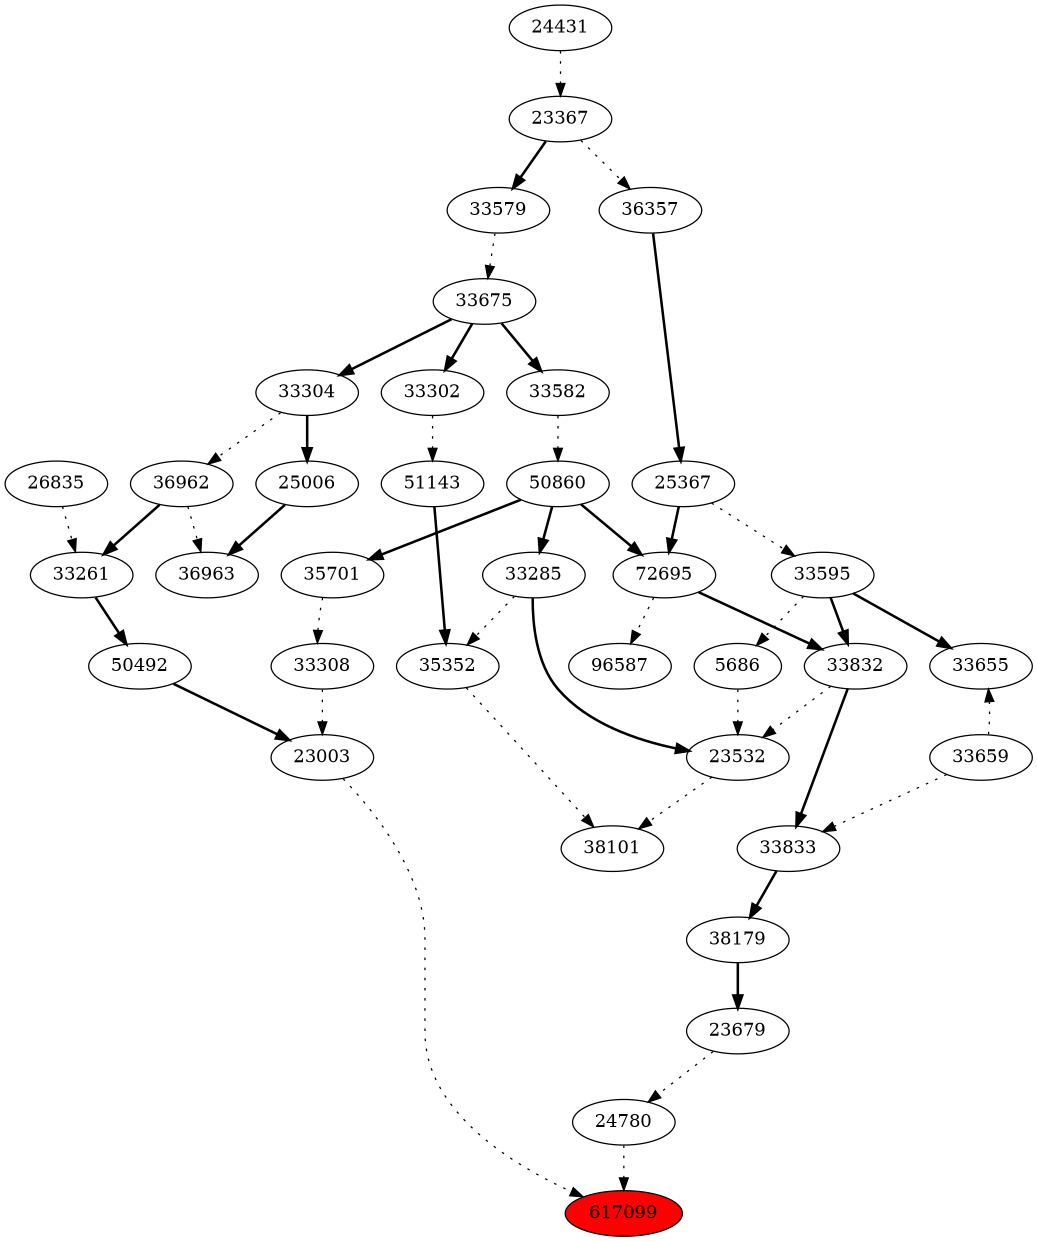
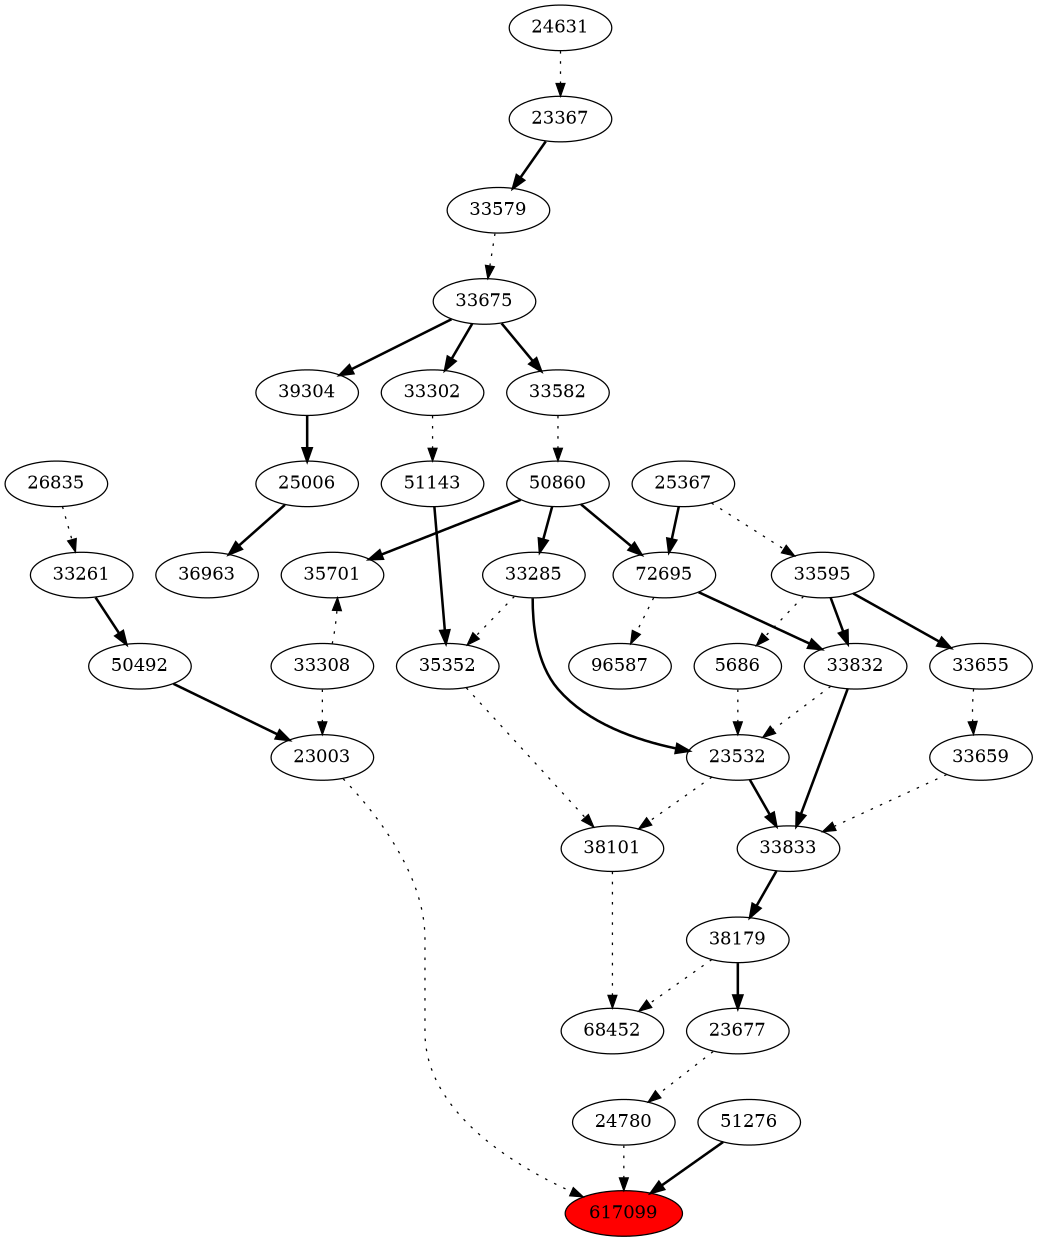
(560, 28) -> (560, 28)
(650, 210) -> none
(307, 393) -> (307, 393)
(182, 484) -> none
(320, 614) -> (335, 627)
(990, 718) -> (973, 705)
none -> (760, 797)
none -> (612, 1031)
(738, 1031) -> (738, 1031)
none -> (749, 1122)
